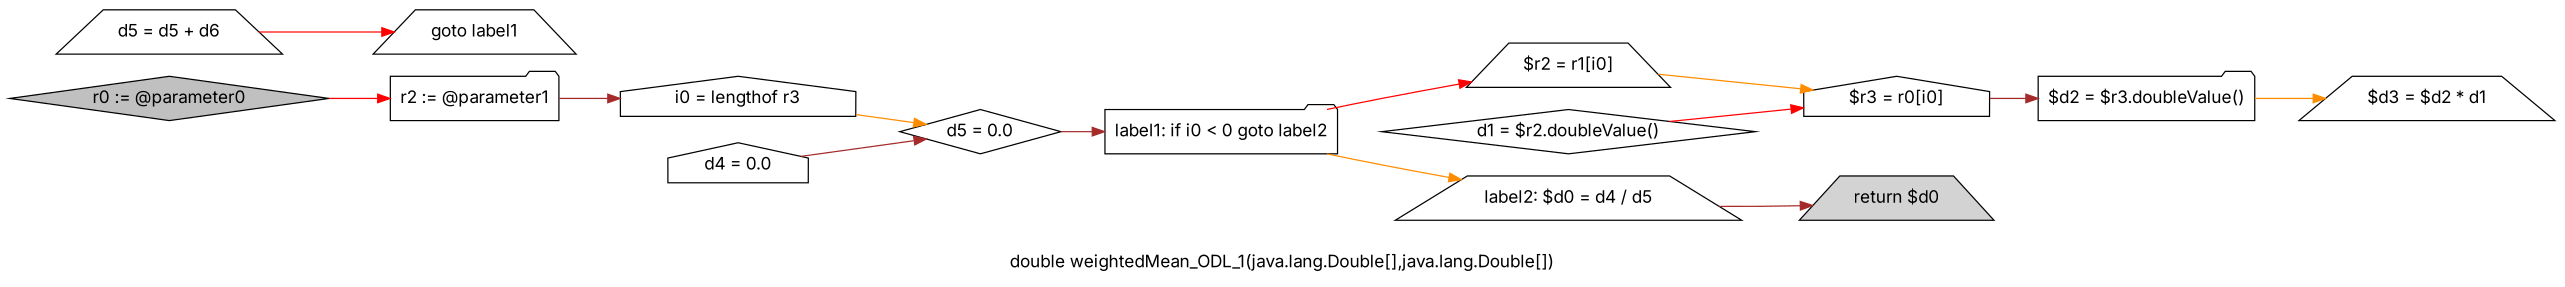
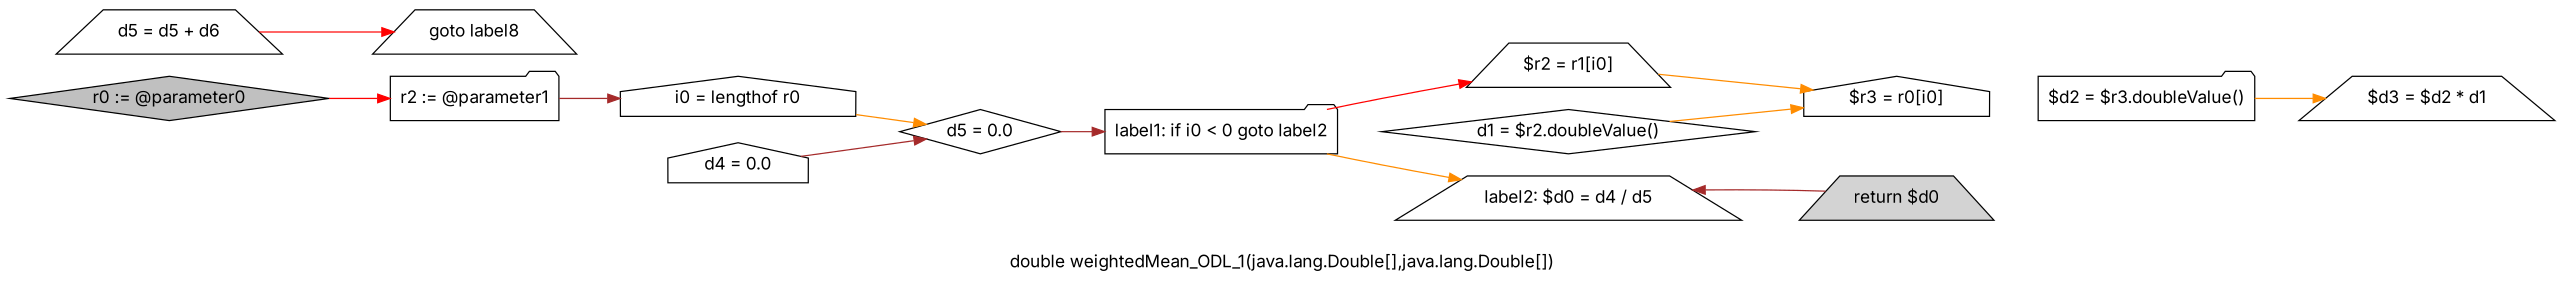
(475, 32) -> (475, 32)
(738, 98) -> (738, 98)
(2008, 98) -> none
(1730, 115) -> (1730, 115)
(1760, 206) -> (1766, 190)
